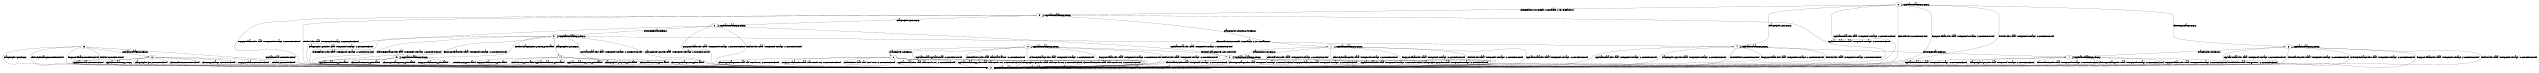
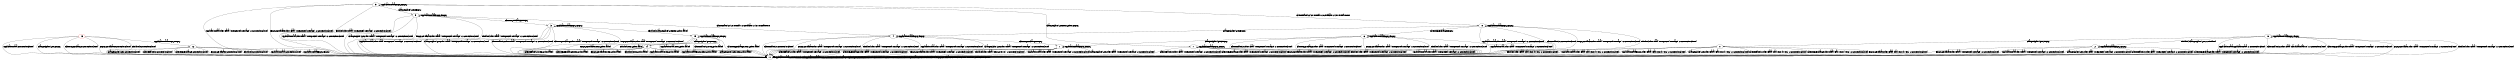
(1469, 10) -> (928, 7)
(1145, 42) -> (654, 25)
(555, 47) -> (674, 44)
(1280, 49) -> none
